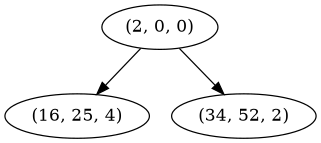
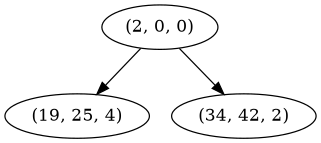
(77, 116) -> (77, 116)
(244, 116) -> (244, 116)
